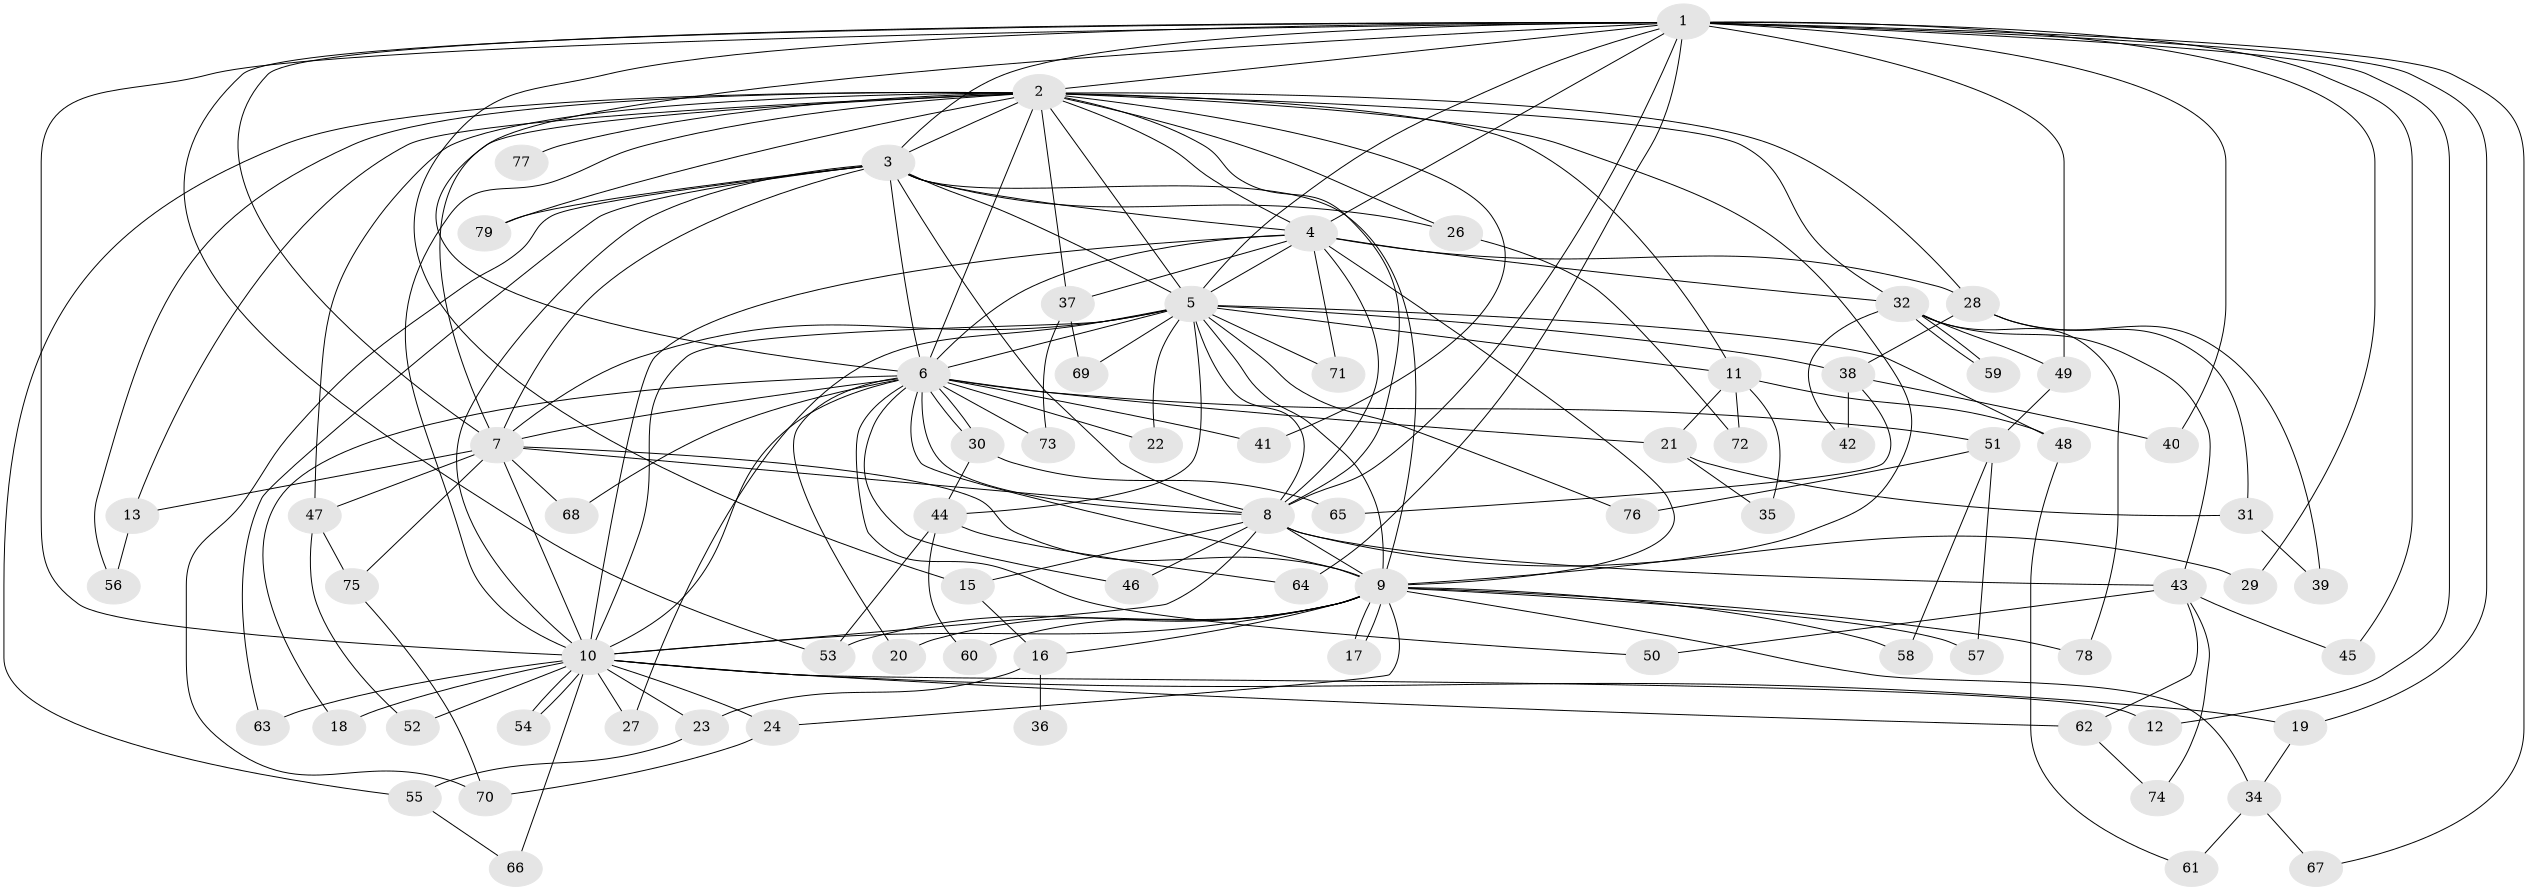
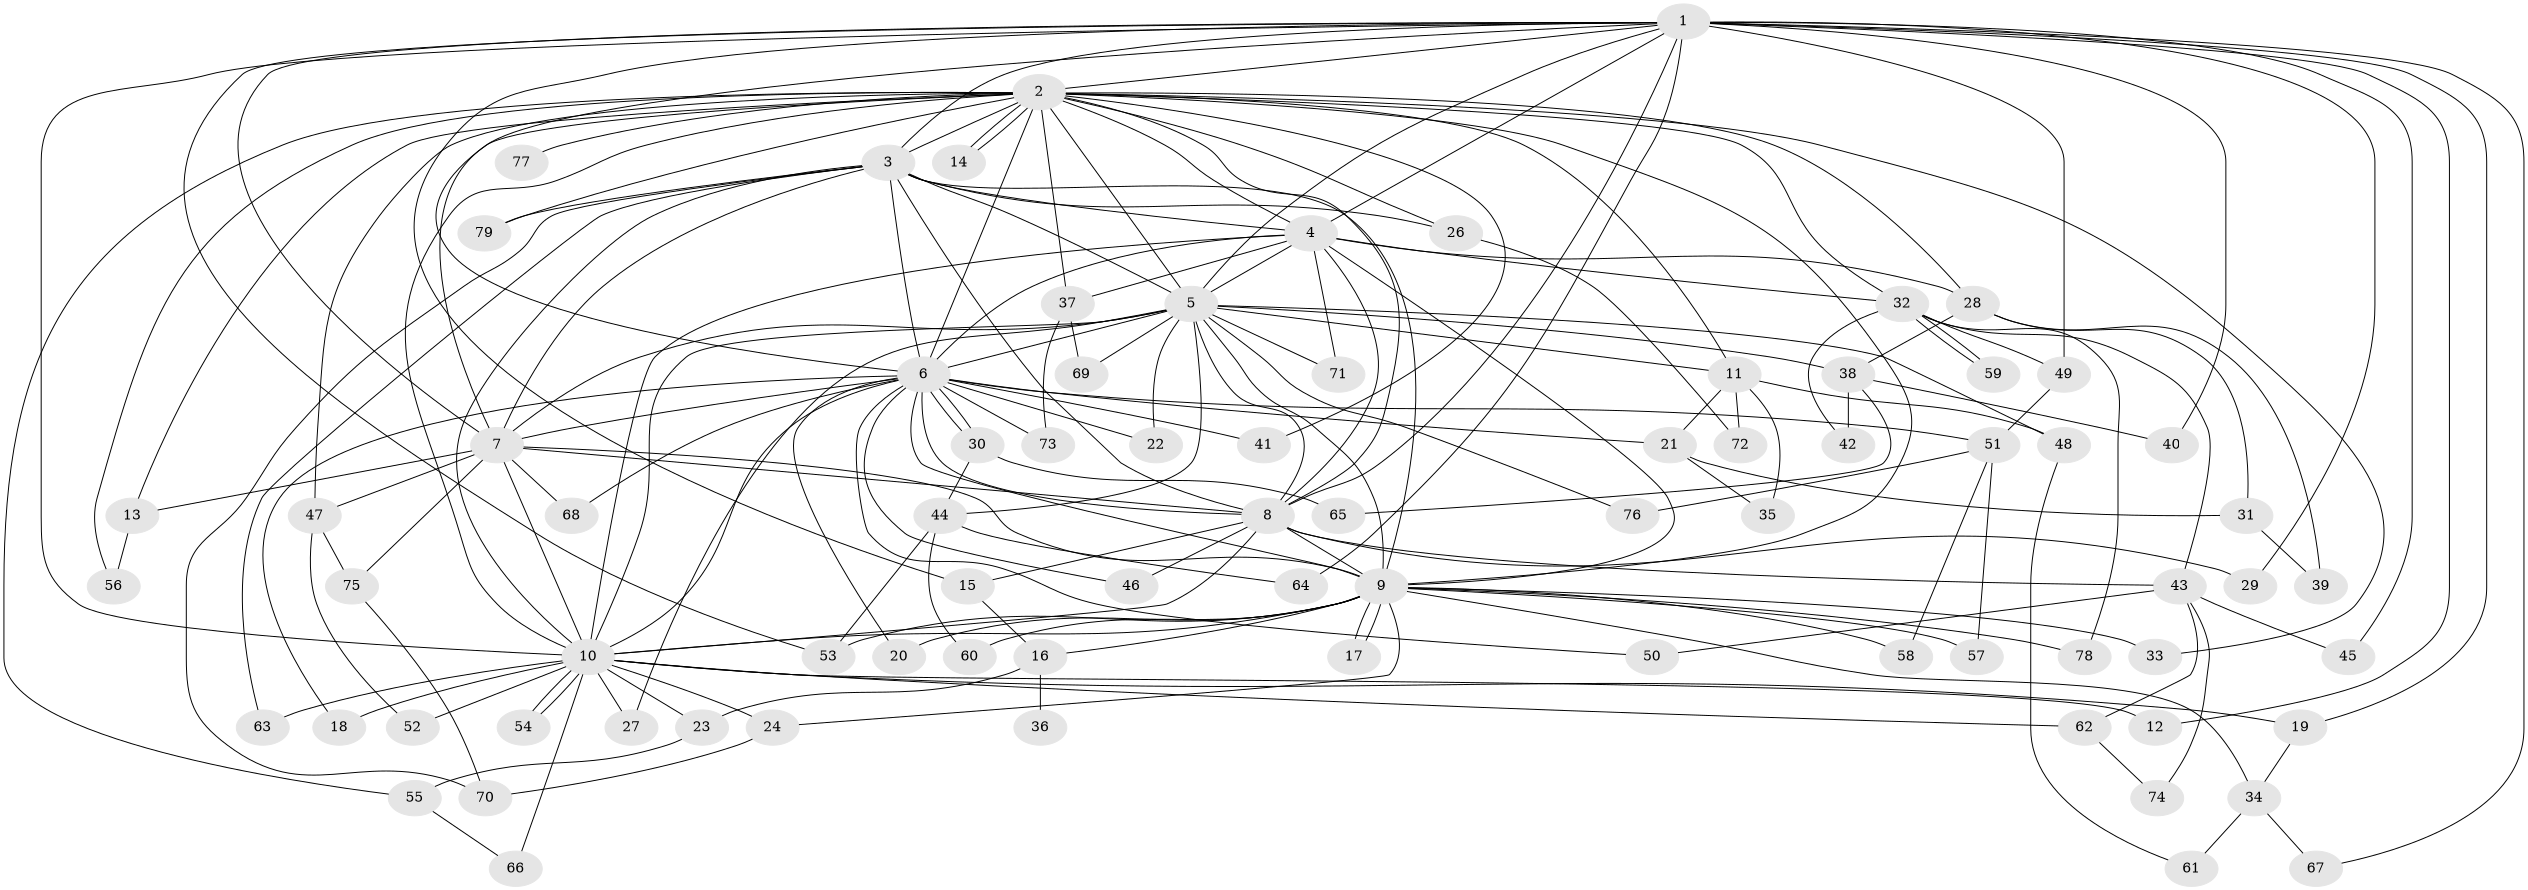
none -> (959, 163)
none -> (2155, 657)
